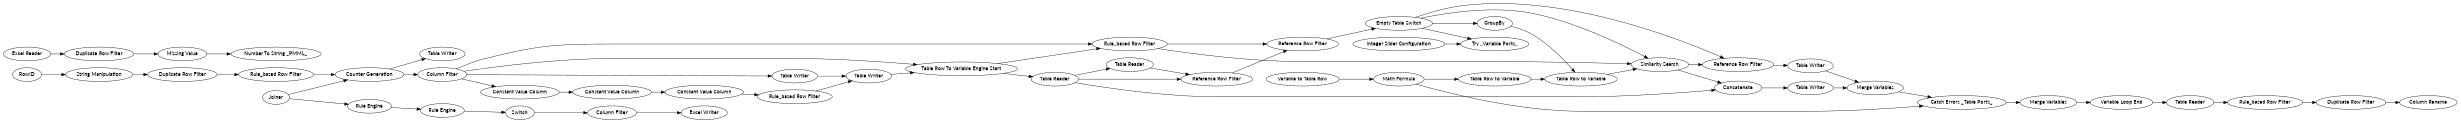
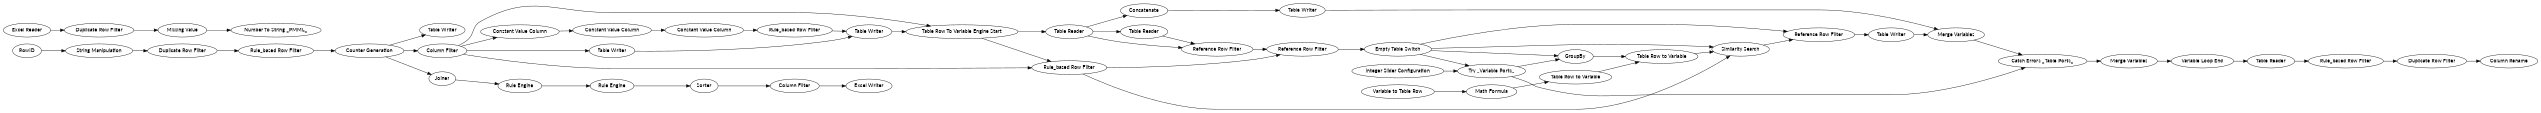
none -> (1536, 63)
(1698, 76) -> none
(316, 88) -> (407, 65)
(1667, 111) -> (1767, 95)
(520, 113) -> (704, 86)
